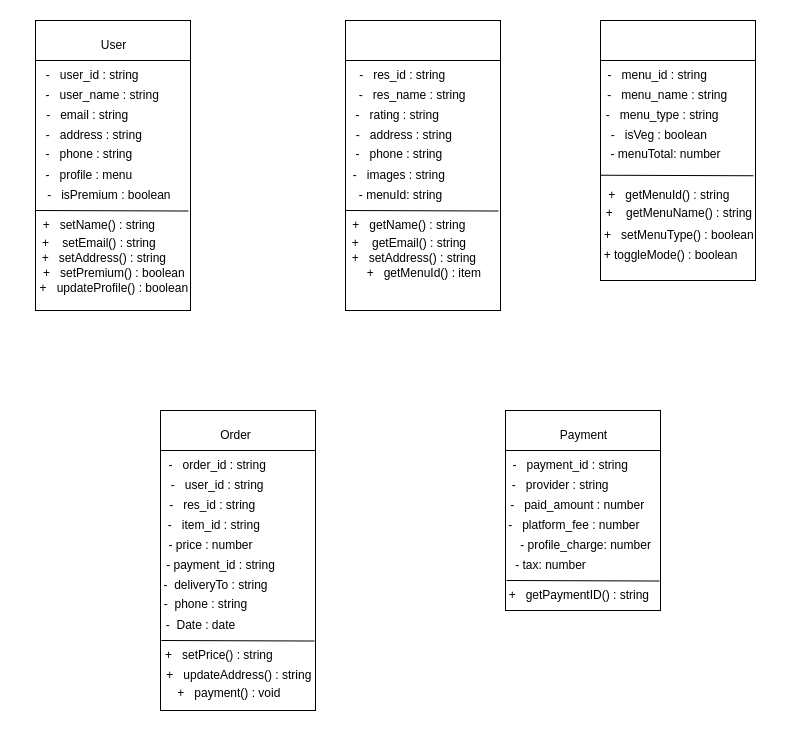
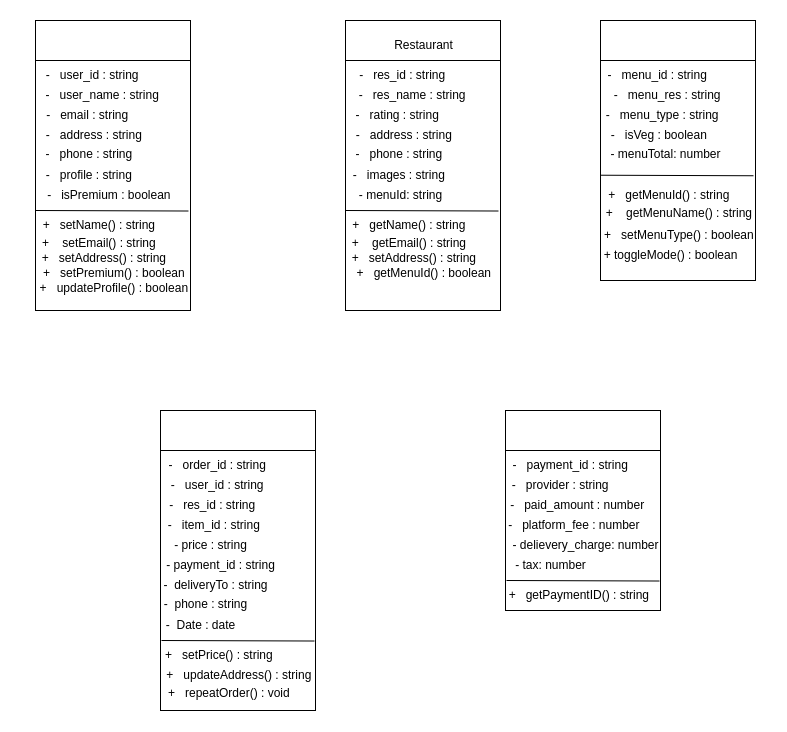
(113, 46) -> none
none -> (423, 46)
(666, 96) -> (666, 96)
(86, 176) -> (86, 176)
(421, 274) -> (421, 274)
(236, 436) -> none
(583, 436) -> none
(211, 546) -> (211, 546)
(586, 546) -> (586, 546)
(226, 694) -> (226, 694)
